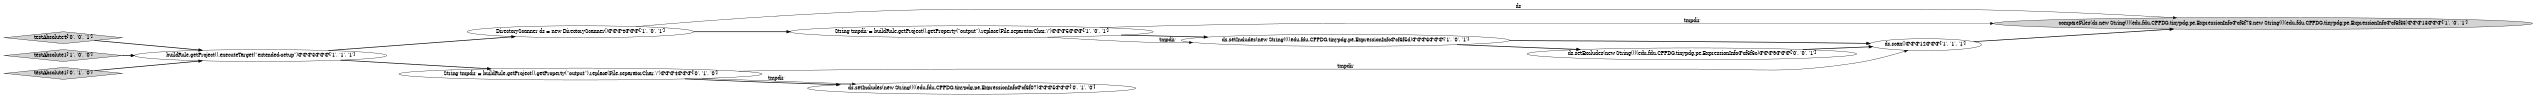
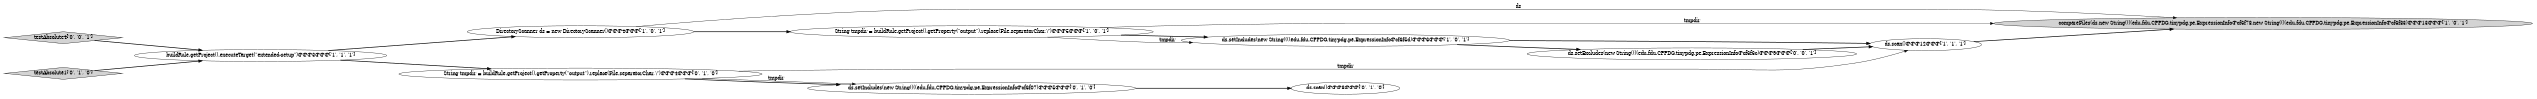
(63, 56) -> none
none -> (1345, 88)
